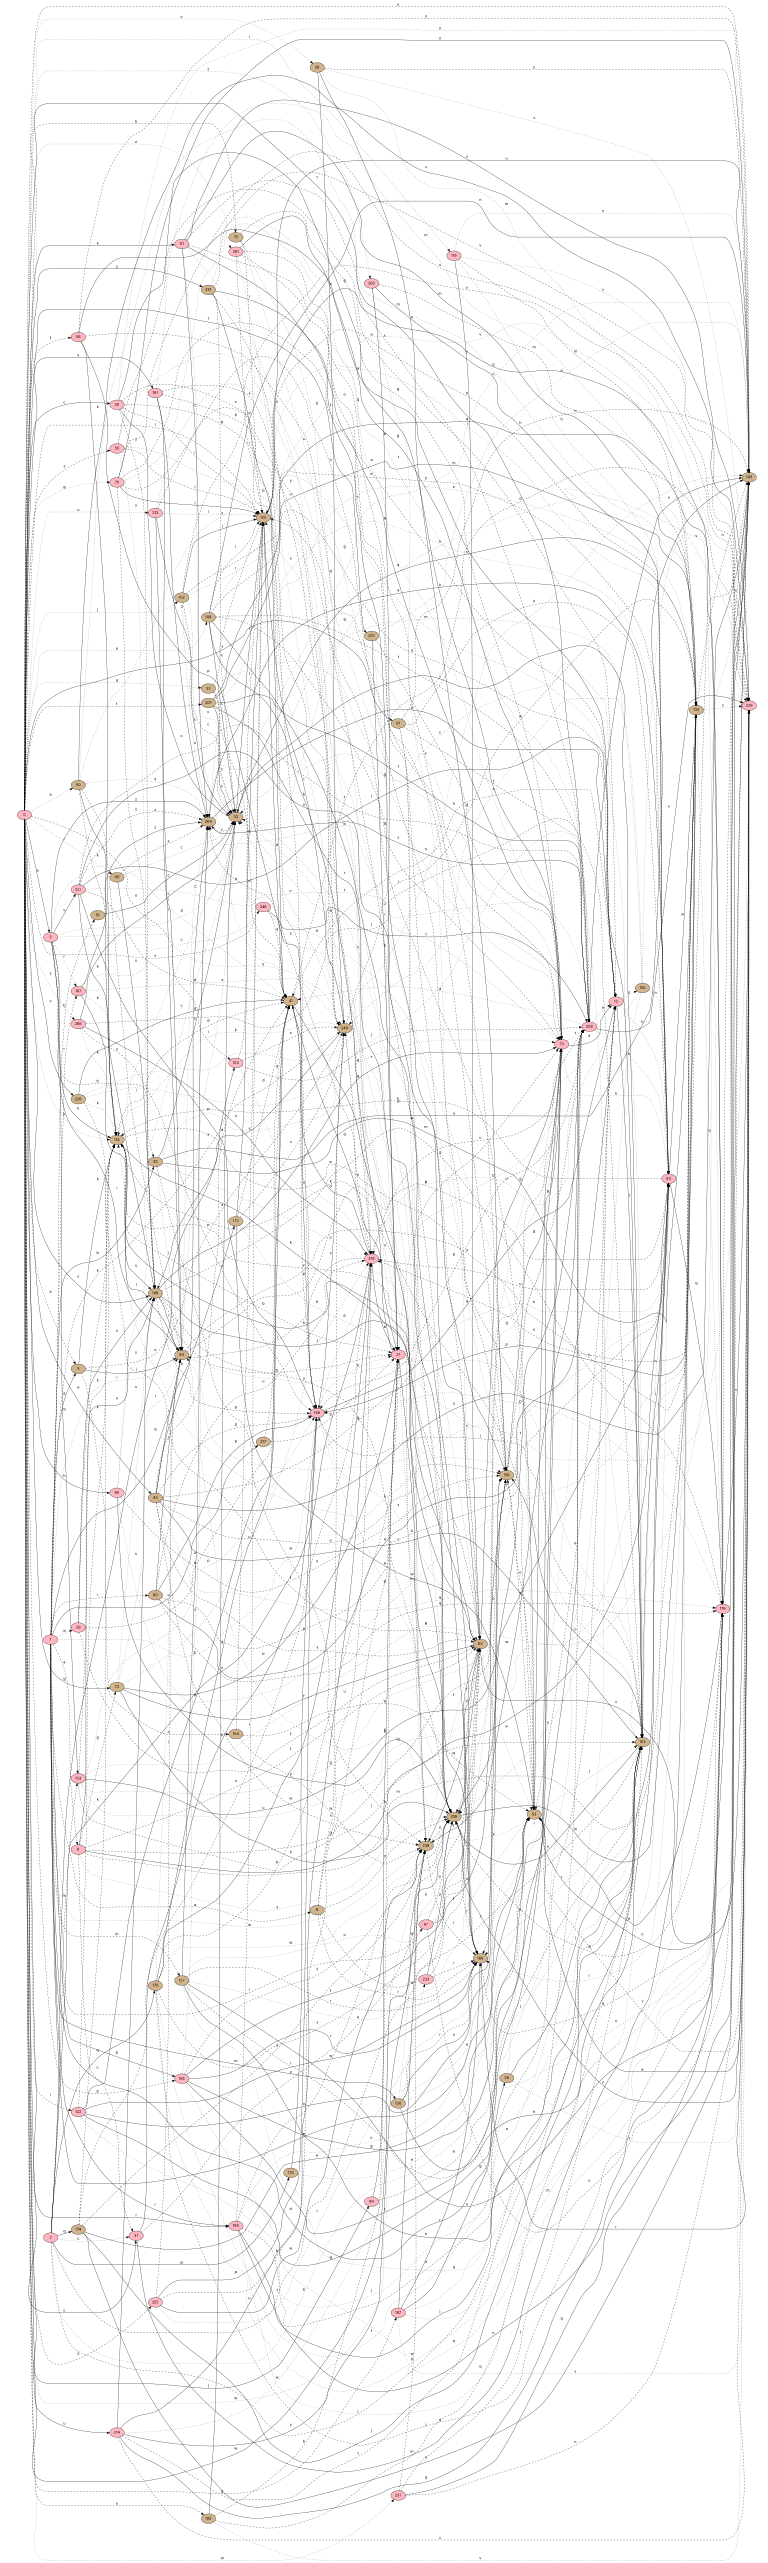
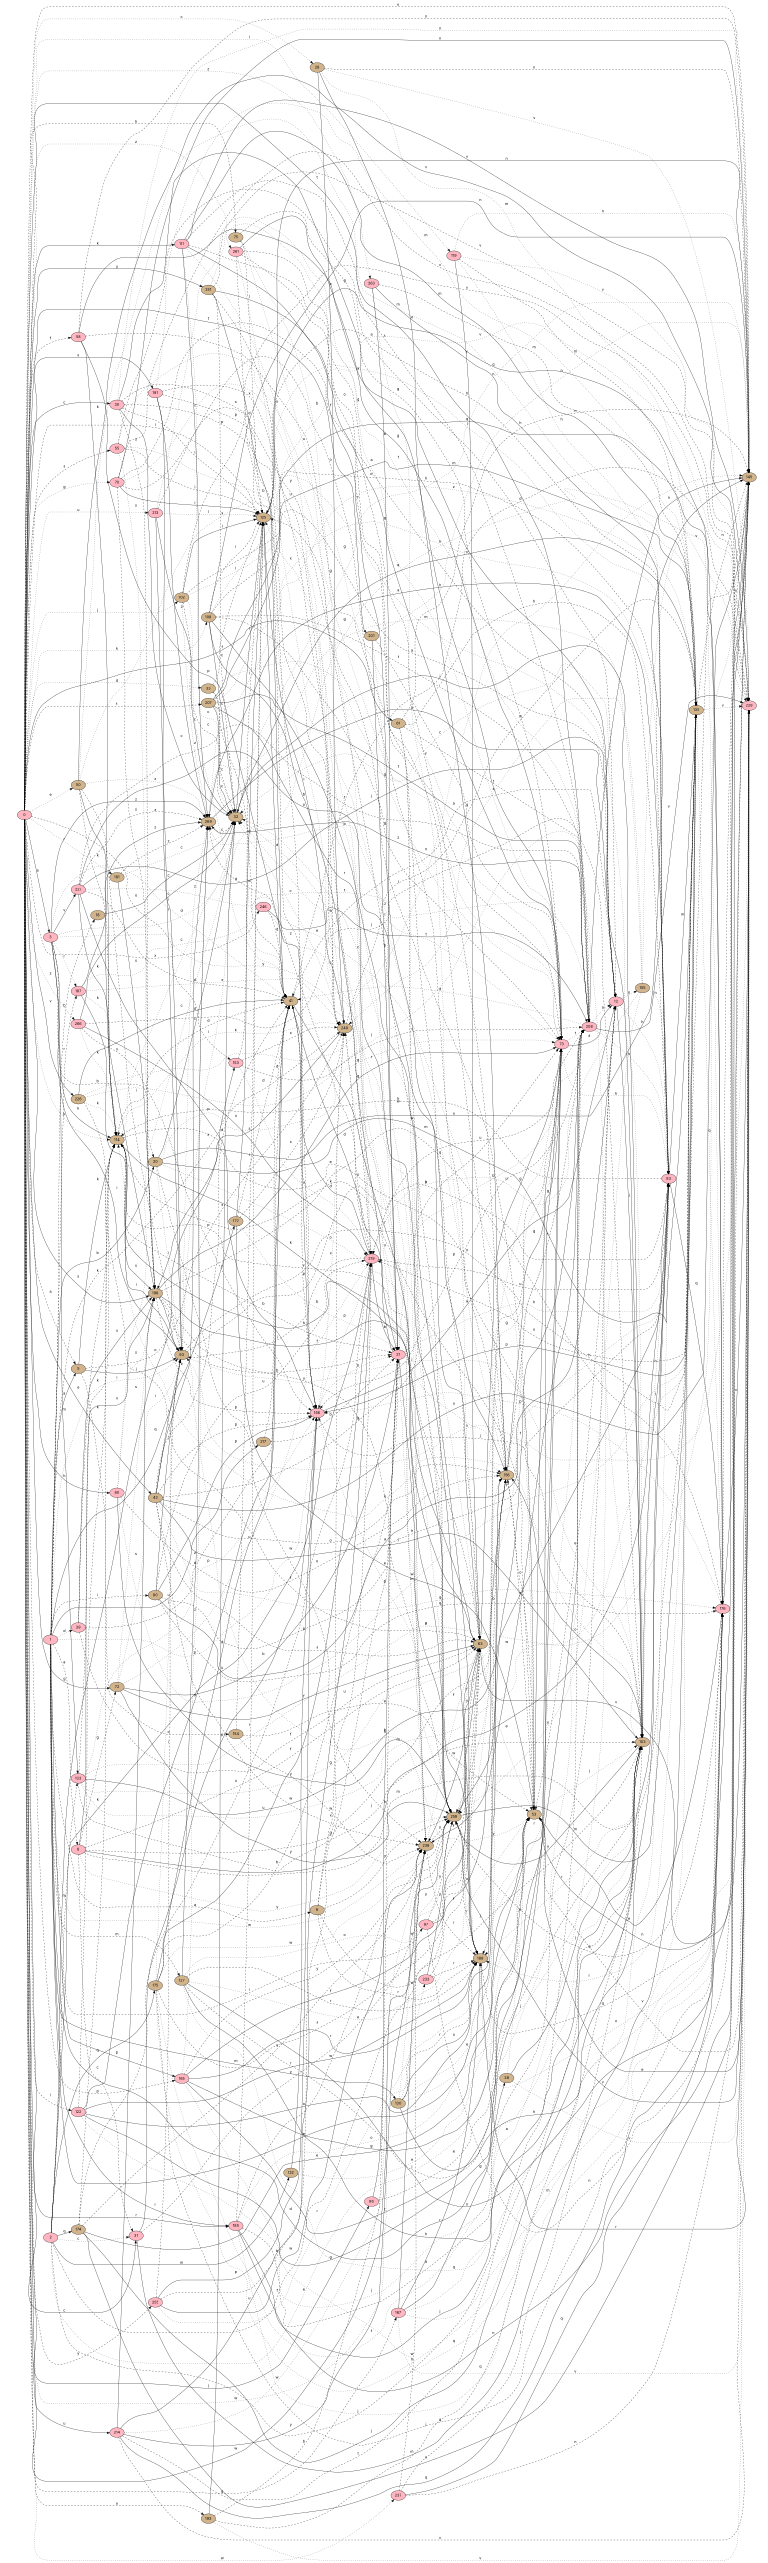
(334, 1213) -> (334, 1213)
(402, 1521) -> none
